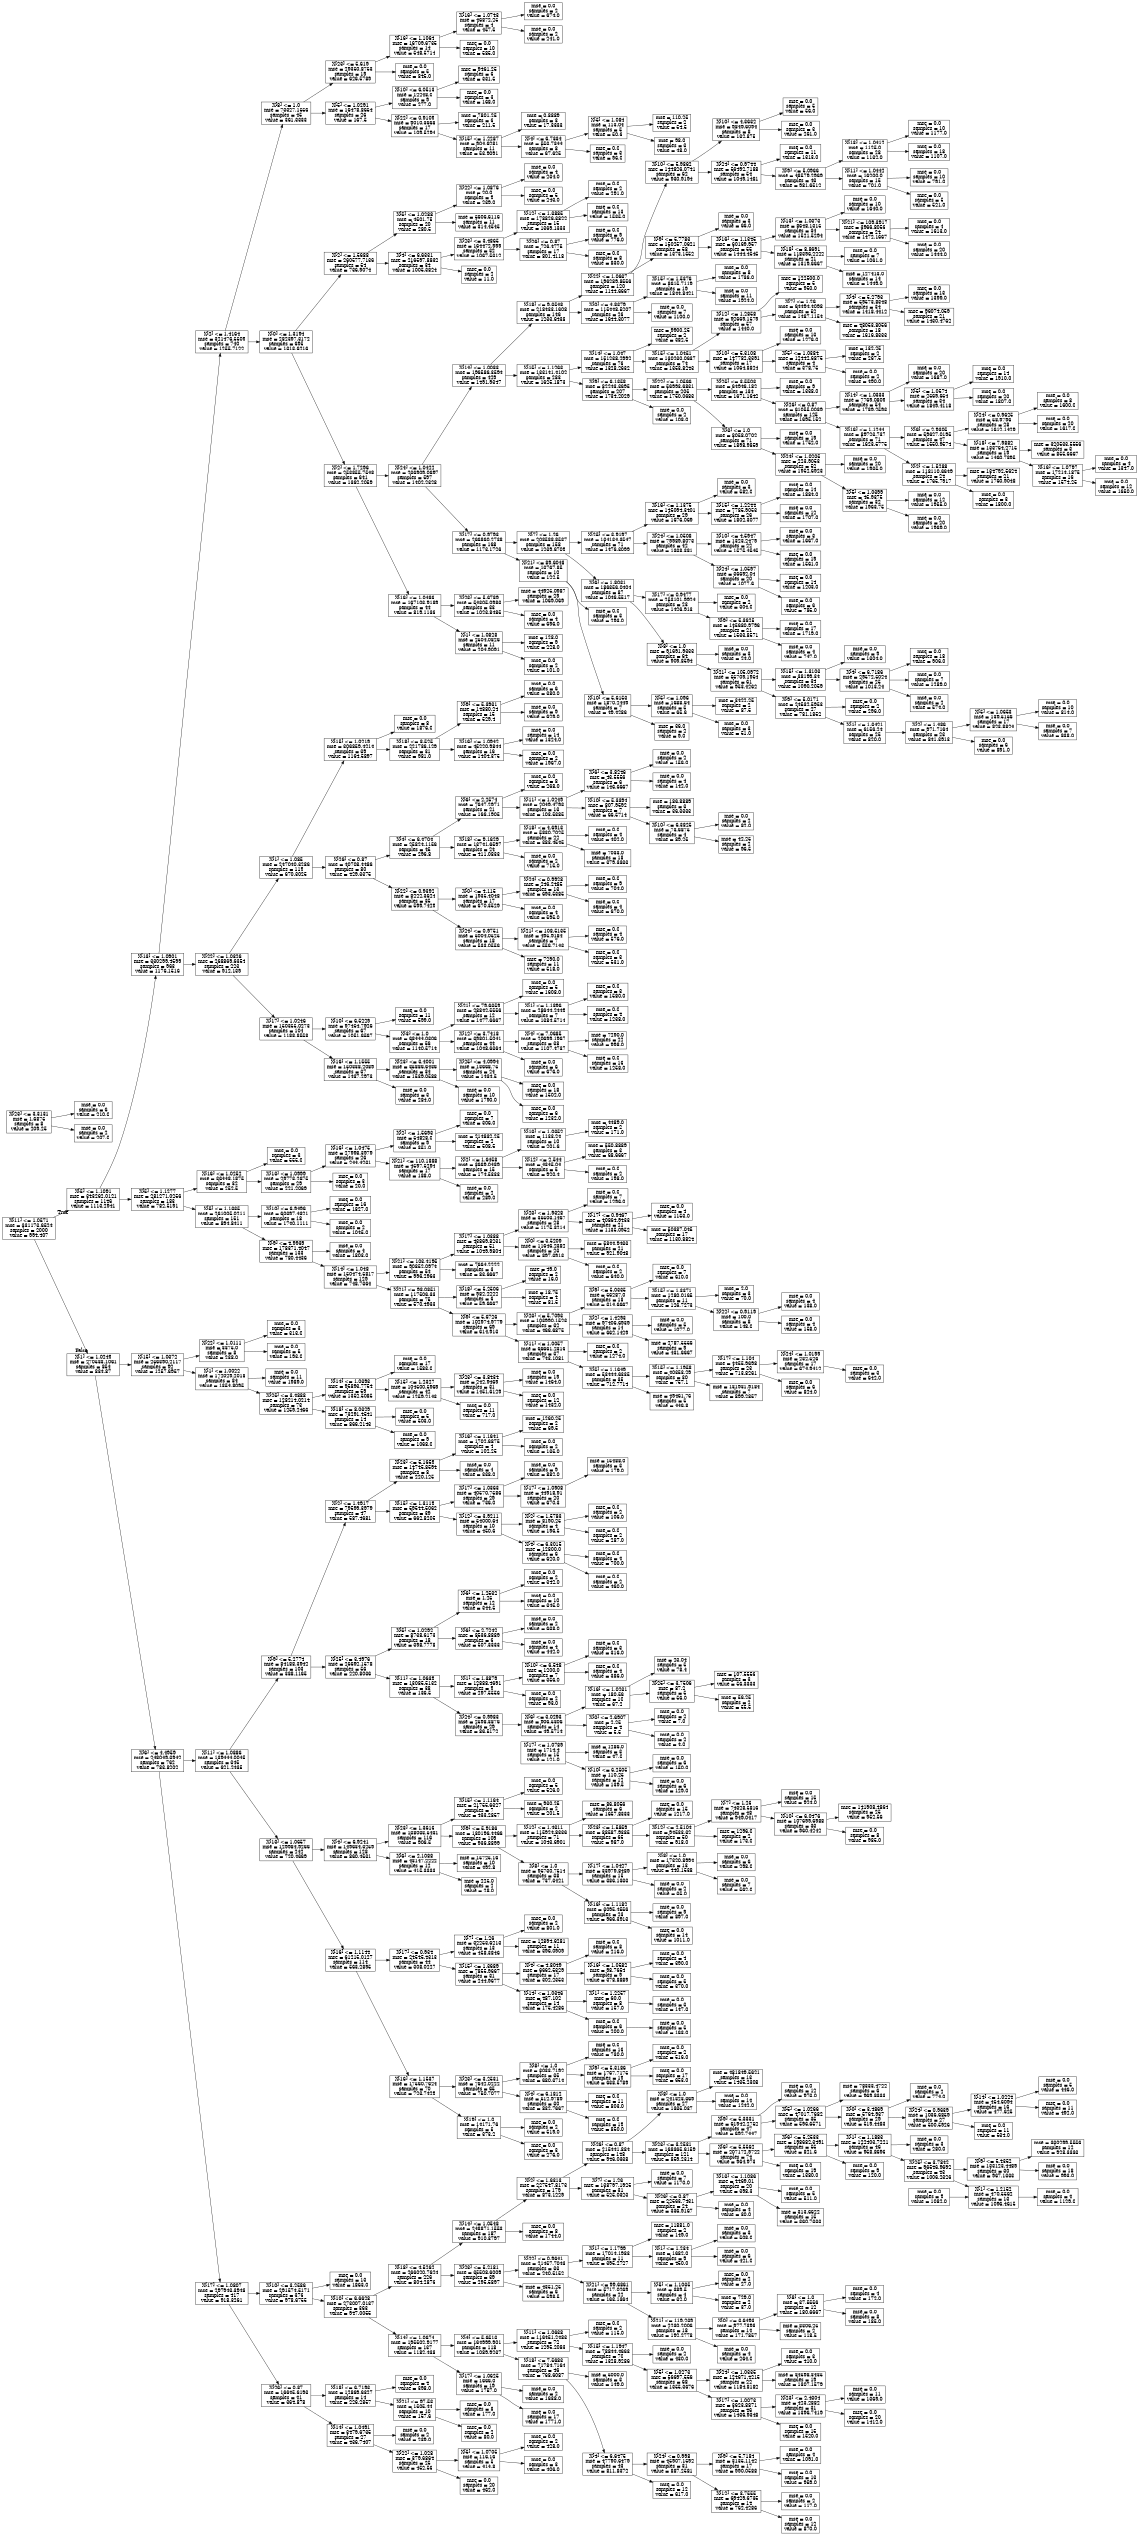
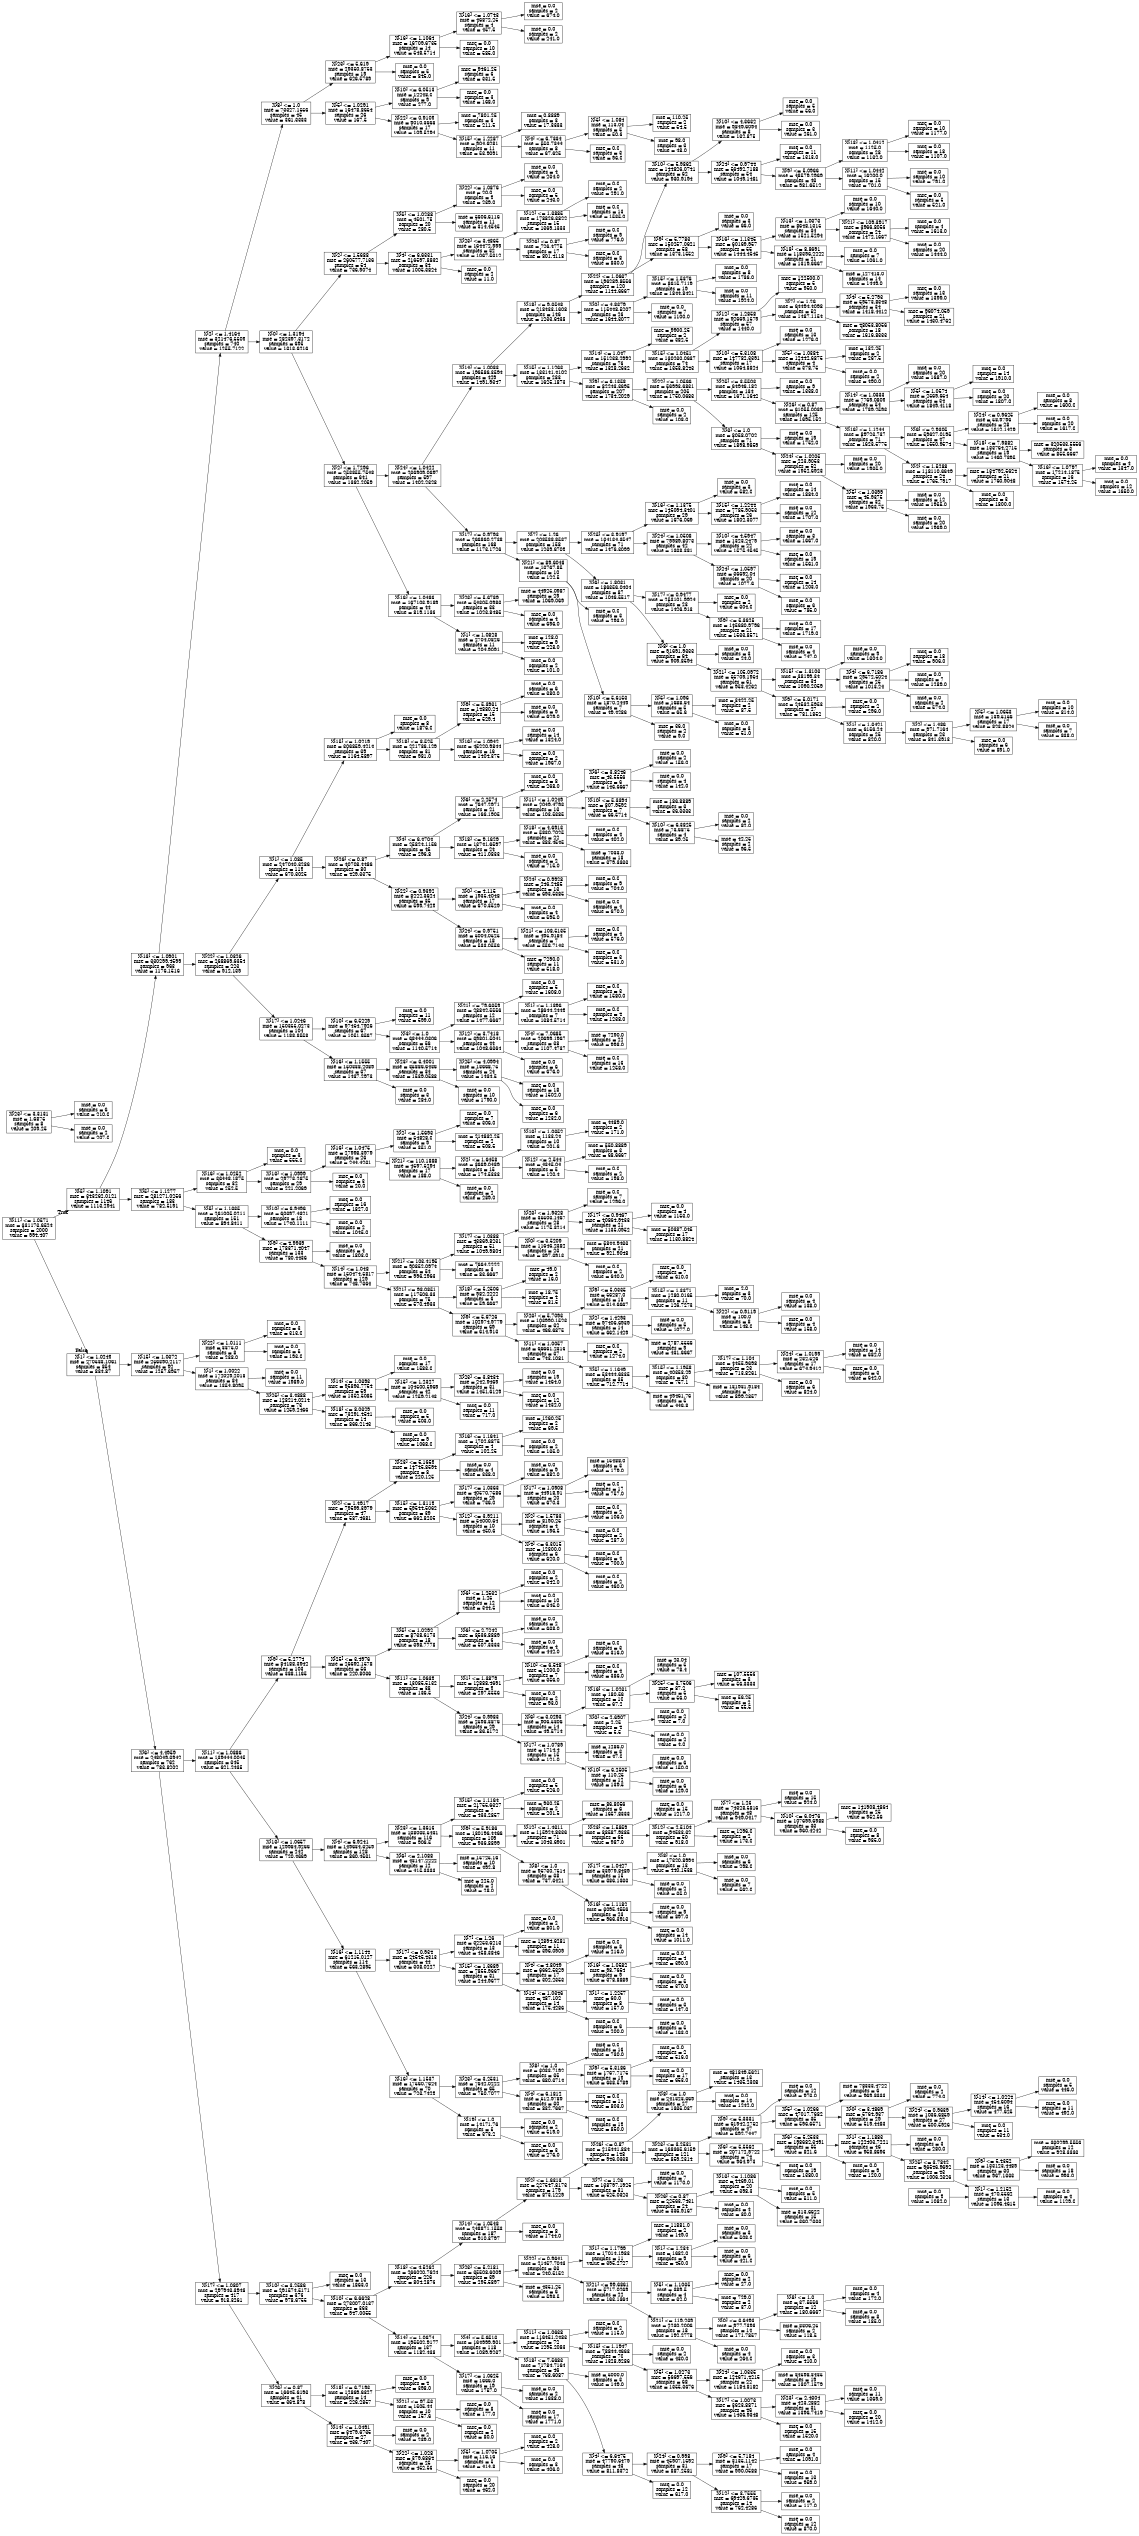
(479, 643) -> (479, 643)
(543, 1168) -> (543, 1168)
none -> (865, 1350)
none -> (608, 1489)
none -> (510, 1738)
